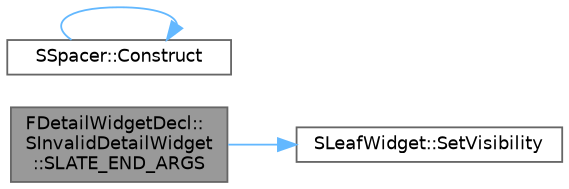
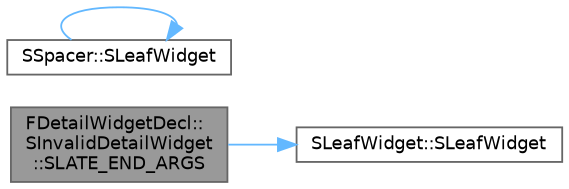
(119, 57) -> (119, 57)
(429, 145) -> (429, 145)
